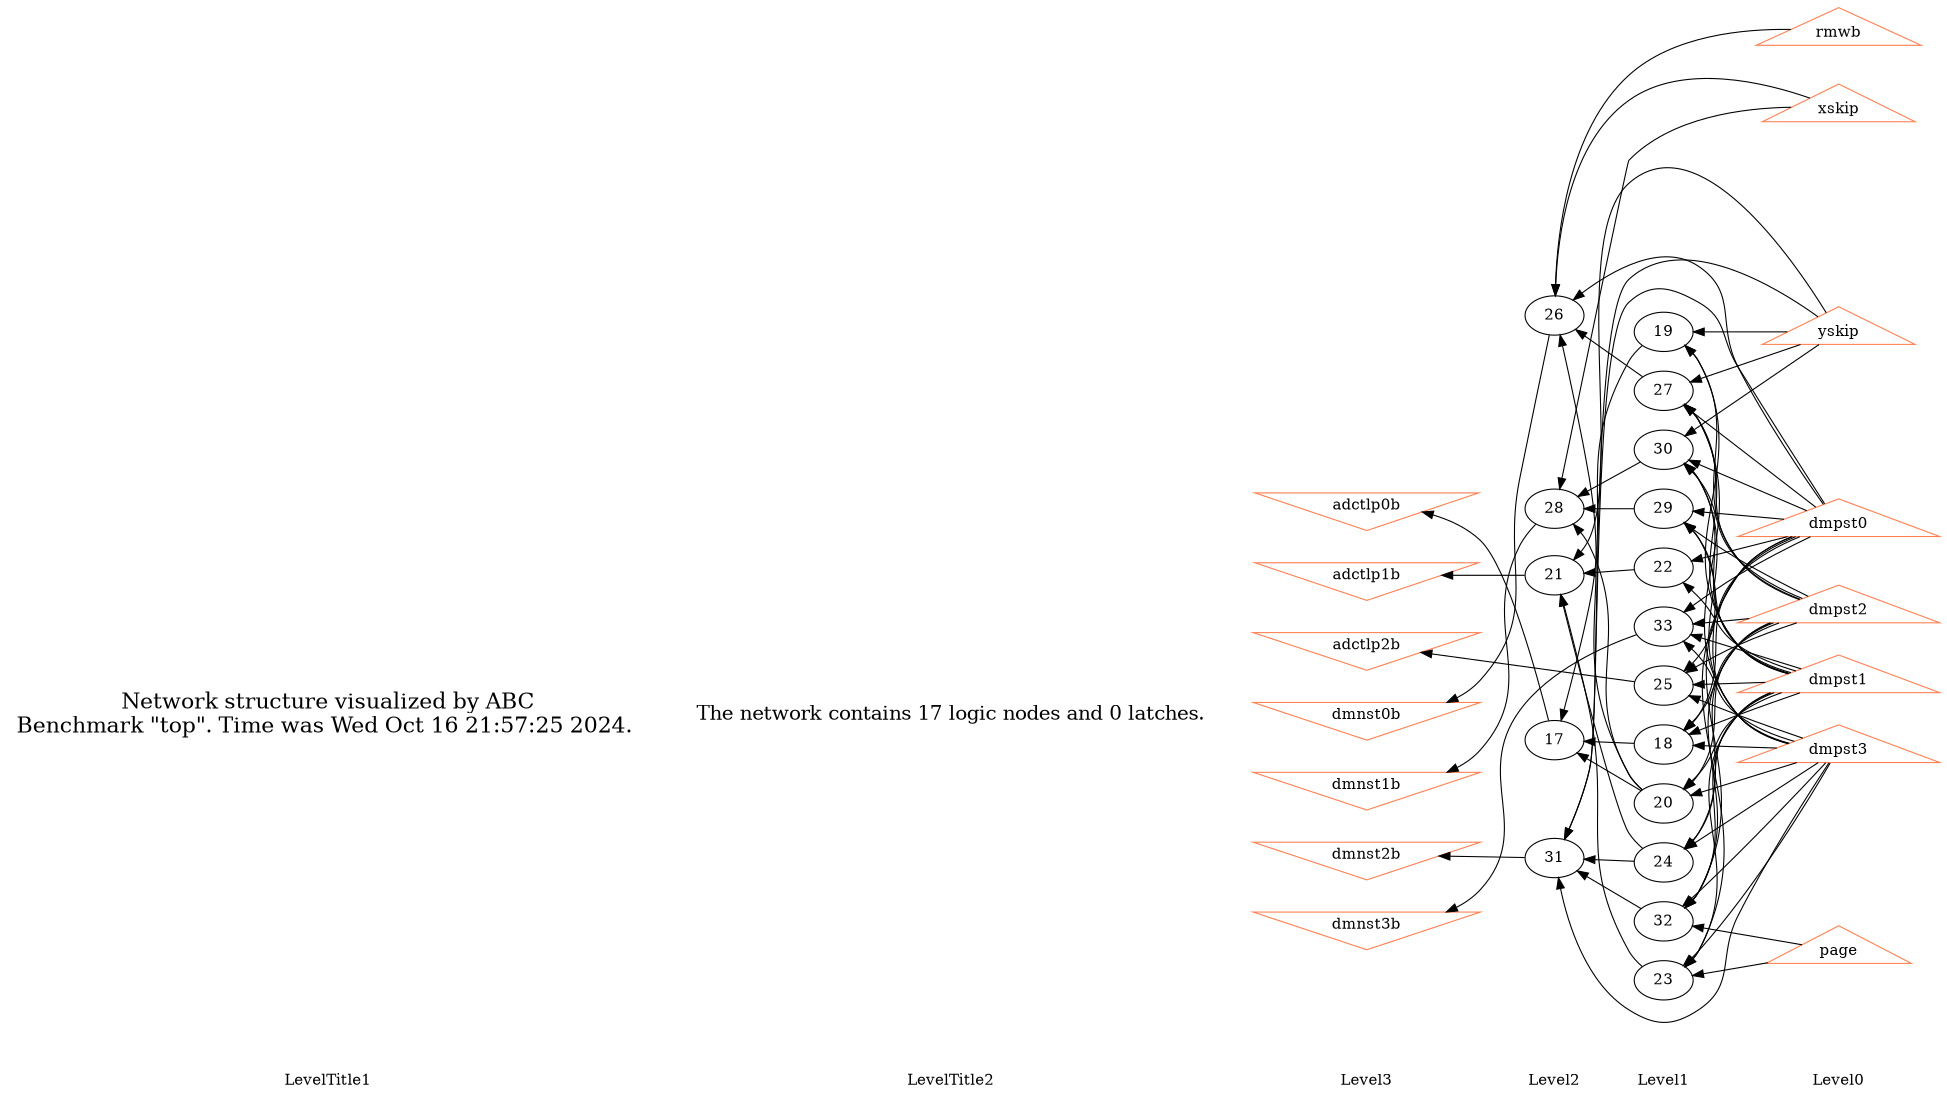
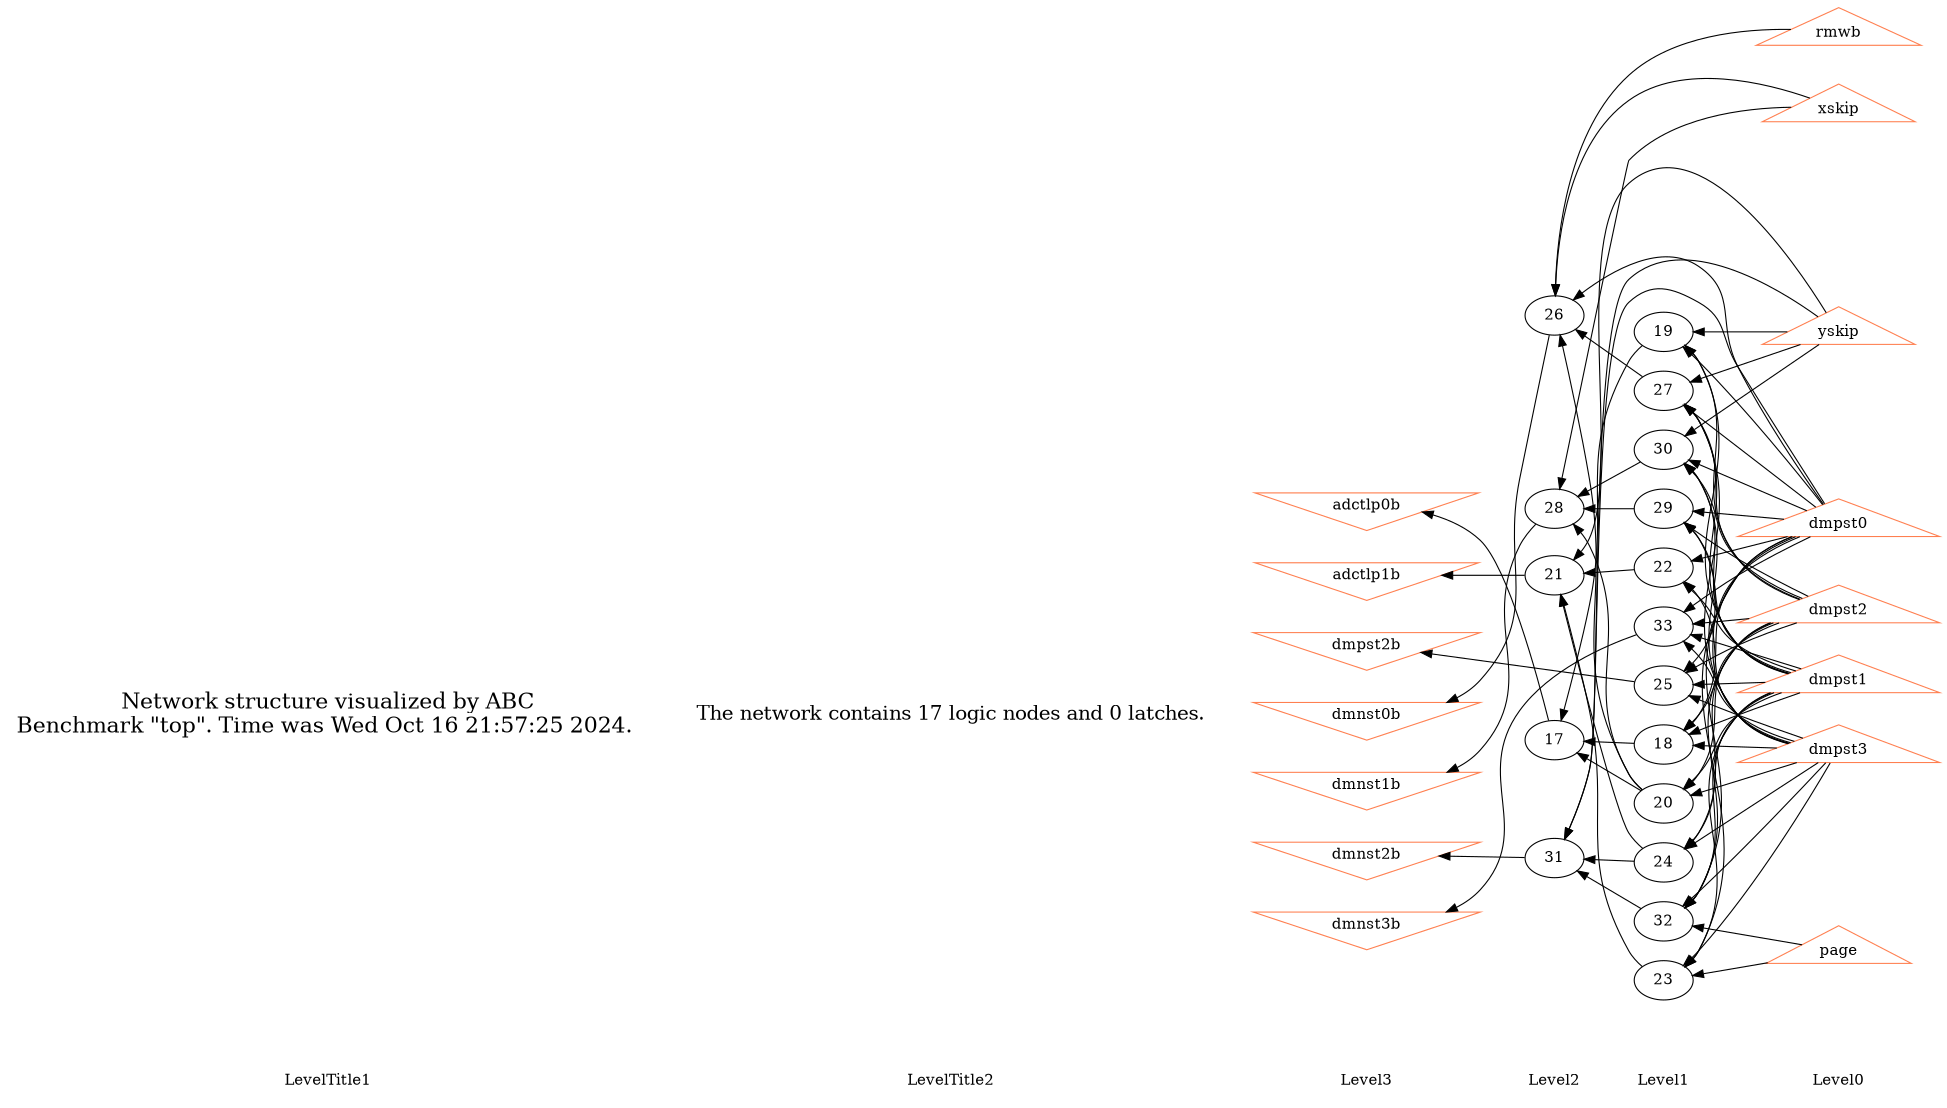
none -> (1759, 428)
(1367, 645) -> (1367, 645)
(1720, 986) -> (1719, 682)
